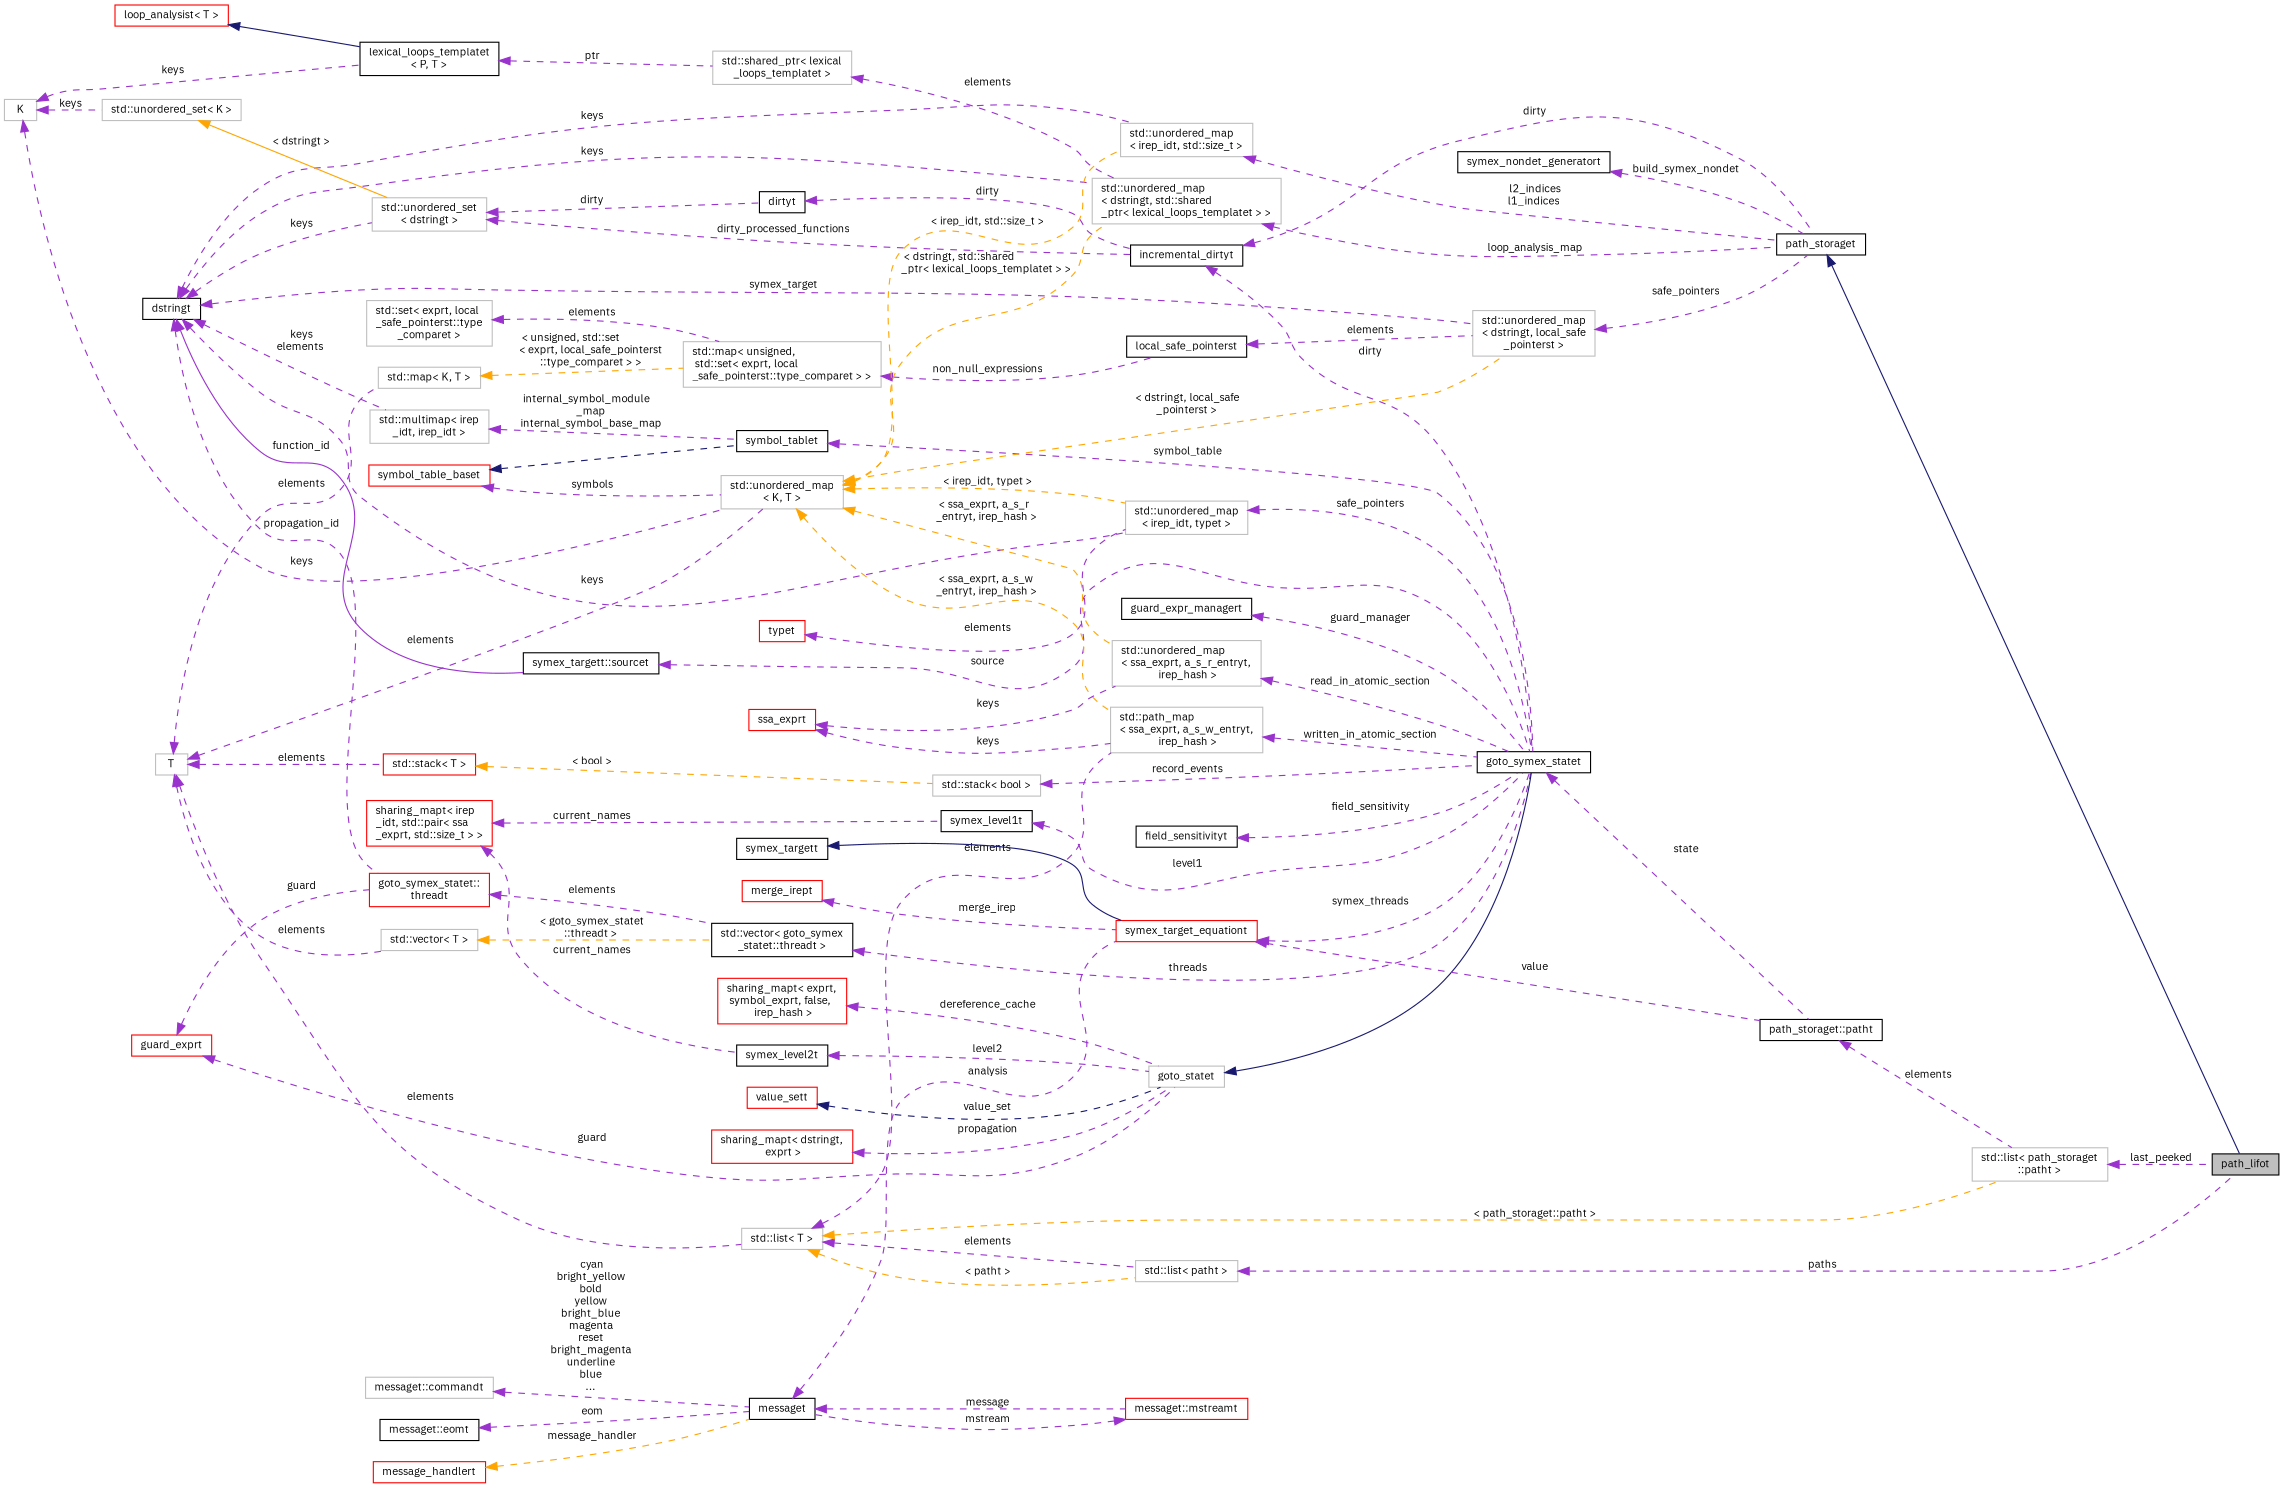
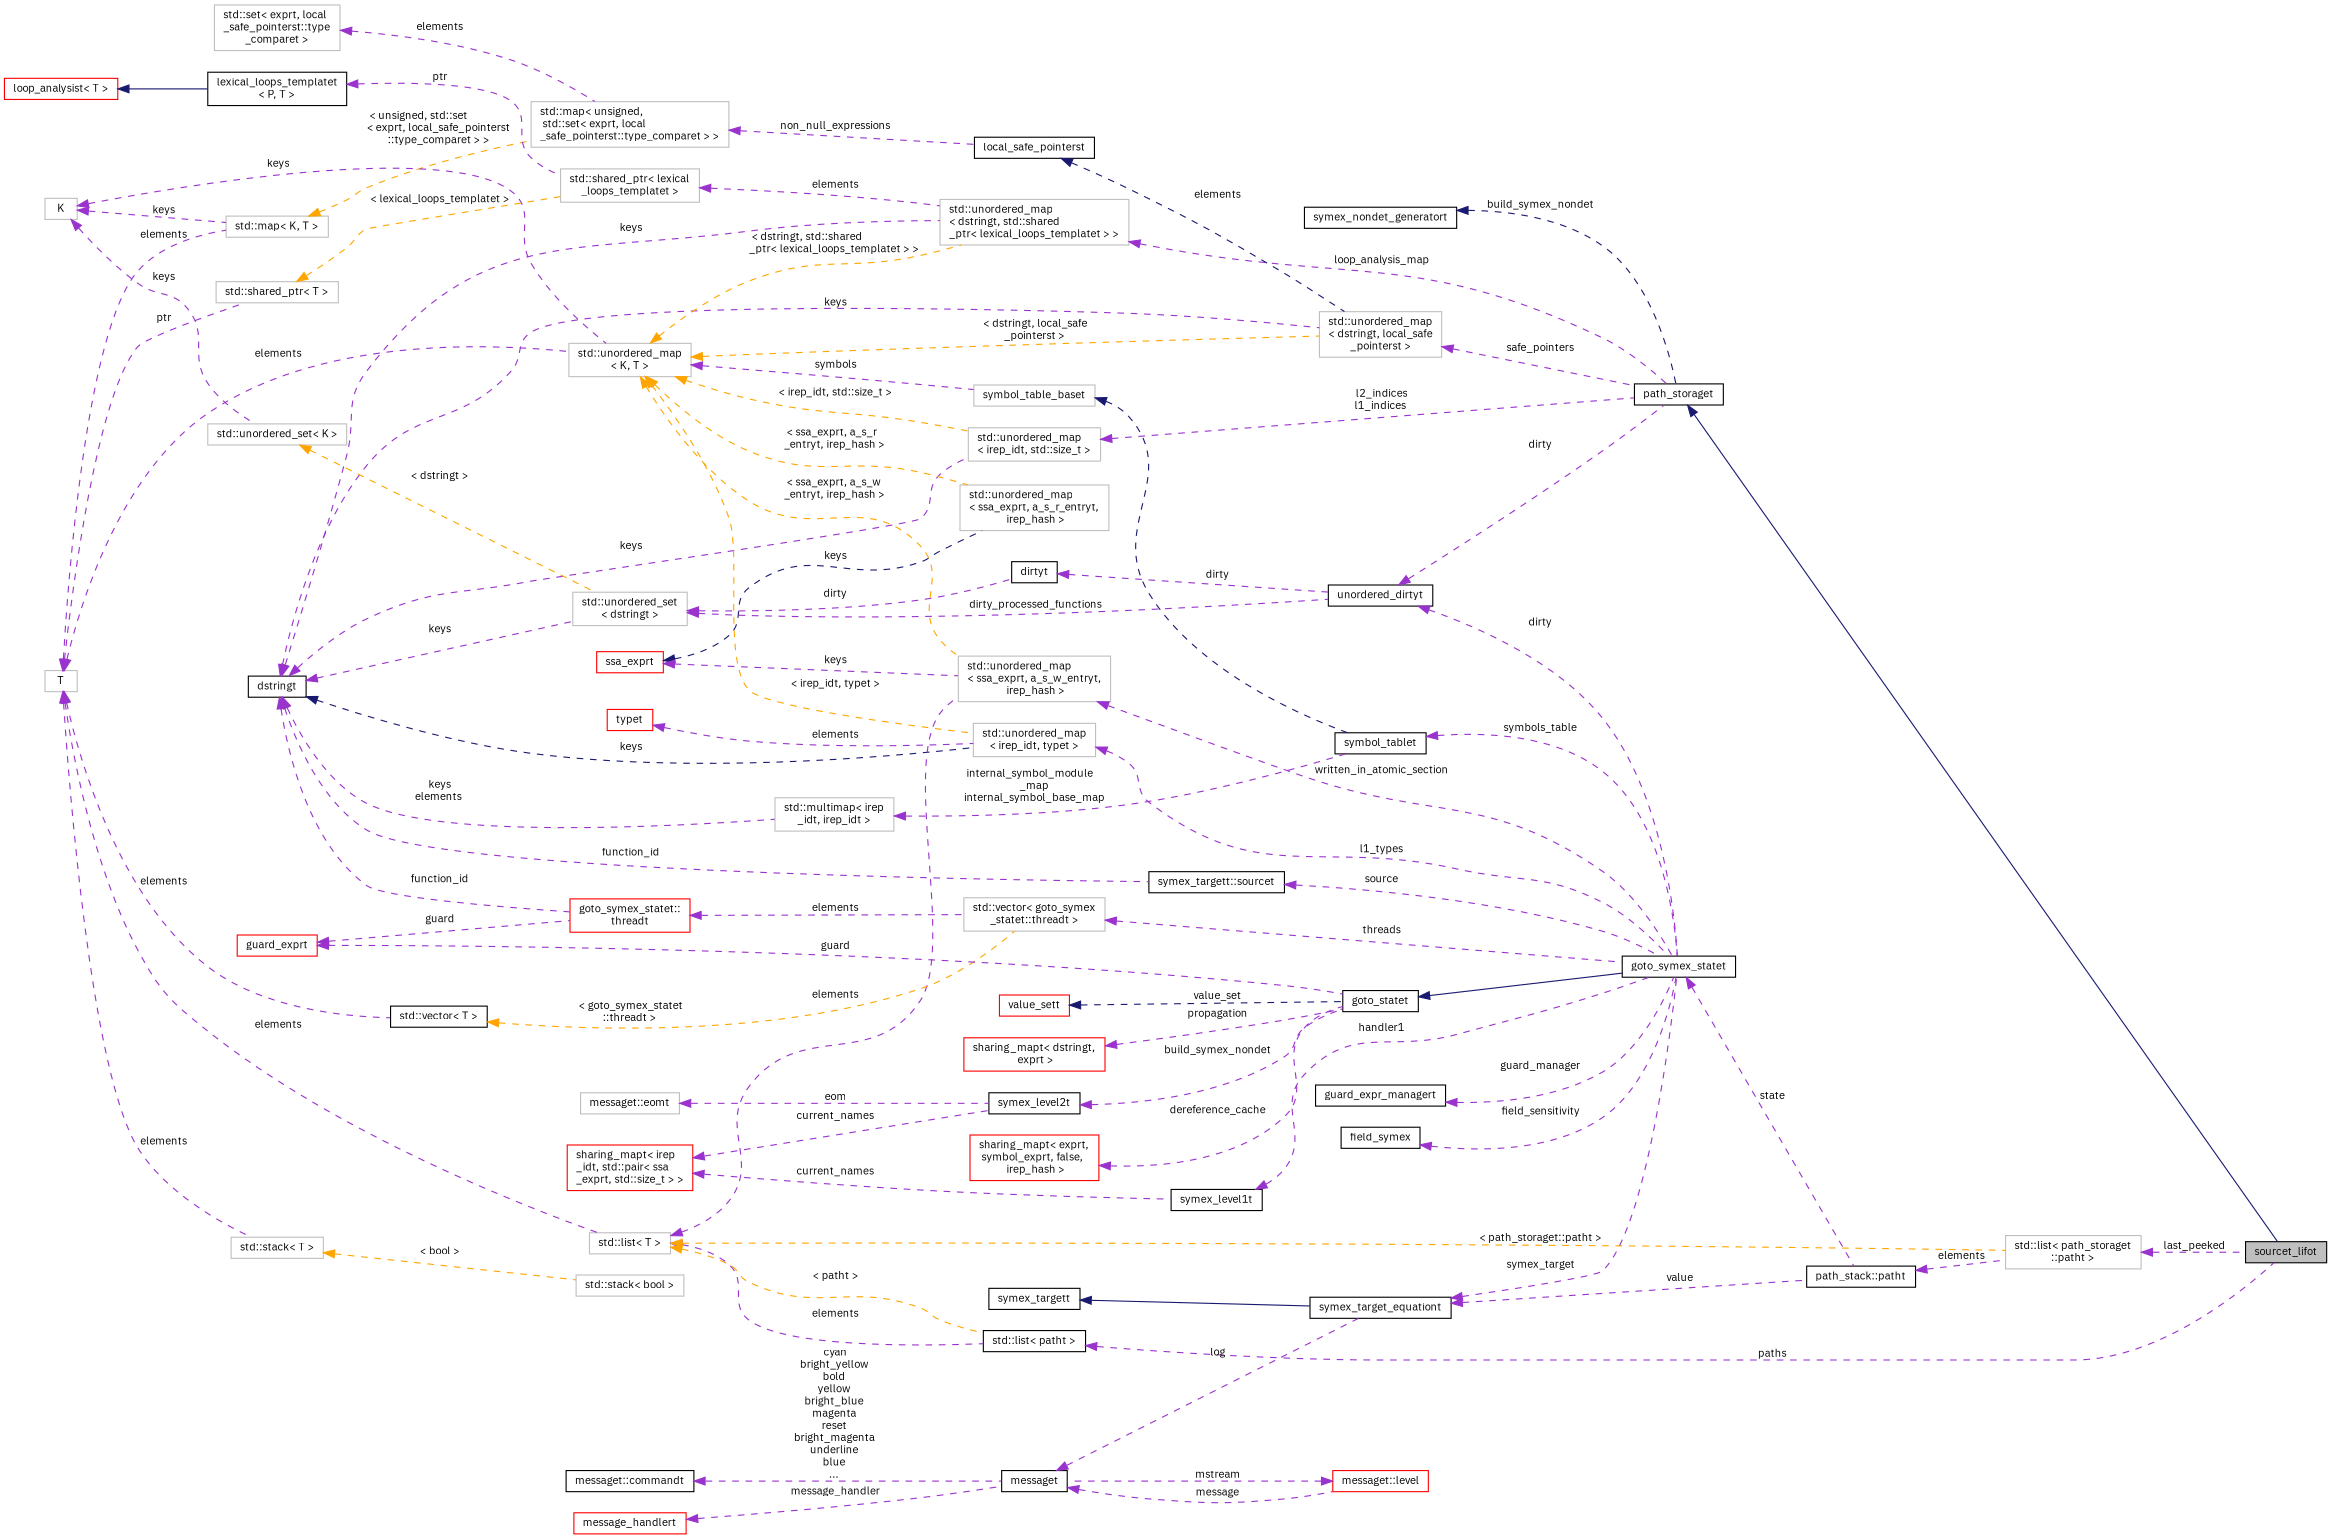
(203, 79) -> (157, 217)
(298, 161) -> (452, 521)
(1716, 194) -> (1609, 252)
(1187, 256) -> (1381, 596)
(782, 285) -> (834, 303)
none -> (277, 292)
(1365, 340) -> (1211, 231)
(1187, 452) -> (1539, 728)
(429, 476) -> (1034, 396)
(607, 496) -> (838, 377)
(1369, 504) -> (1381, 849)
(301, 524) -> (439, 879)
(354, 524) -> (681, 869)
(581, 600) -> (642, 762)
(1392, 711) -> none
(975, 728) -> (811, 565)
(1187, 730) -> (1034, 679)
(429, 764) -> (277, 1248)
(1265, 776) -> none
(1187, 837) -> (1381, 1138)
(1187, 864) -> (1381, 1028)
(782, 891) -> none
(1369, 902) -> (1539, 1265)
(1187, 931) -> (1381, 1308)
(429, 940) -> (439, 1017)
(782, 940) -> (1034, 914)
(1821, 1030) -> (1861, 1277)
(987, 1049) -> (1217, 1051)
(987, 1072) -> (1217, 1353)
(1187, 1077) -> (1381, 1001)
(2246, 1164) -> (2286, 1252)
(1187, 1271) -> (1034, 1341)
(429, 1388) -> (630, 1481)
(1187, 1409) -> (1381, 1481)
(620, 1420) -> (840, 1103)
(429, 1430) -> (630, 1103)
(625, 1449) -> (850, 1505)
